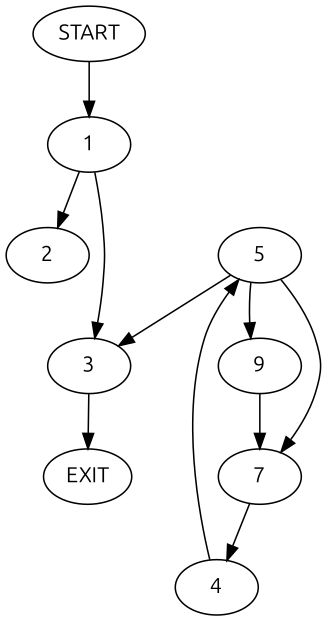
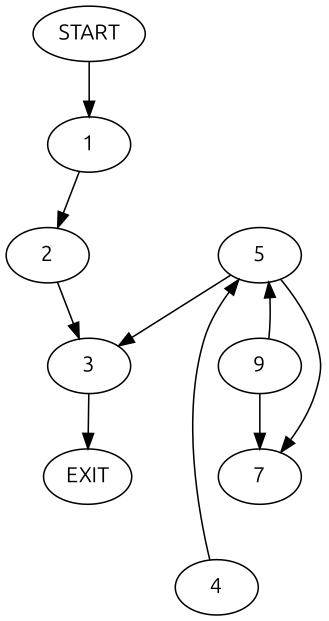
(104, 247) -> (66, 303)
(250, 303) -> (270, 318)
(241, 525) -> none
